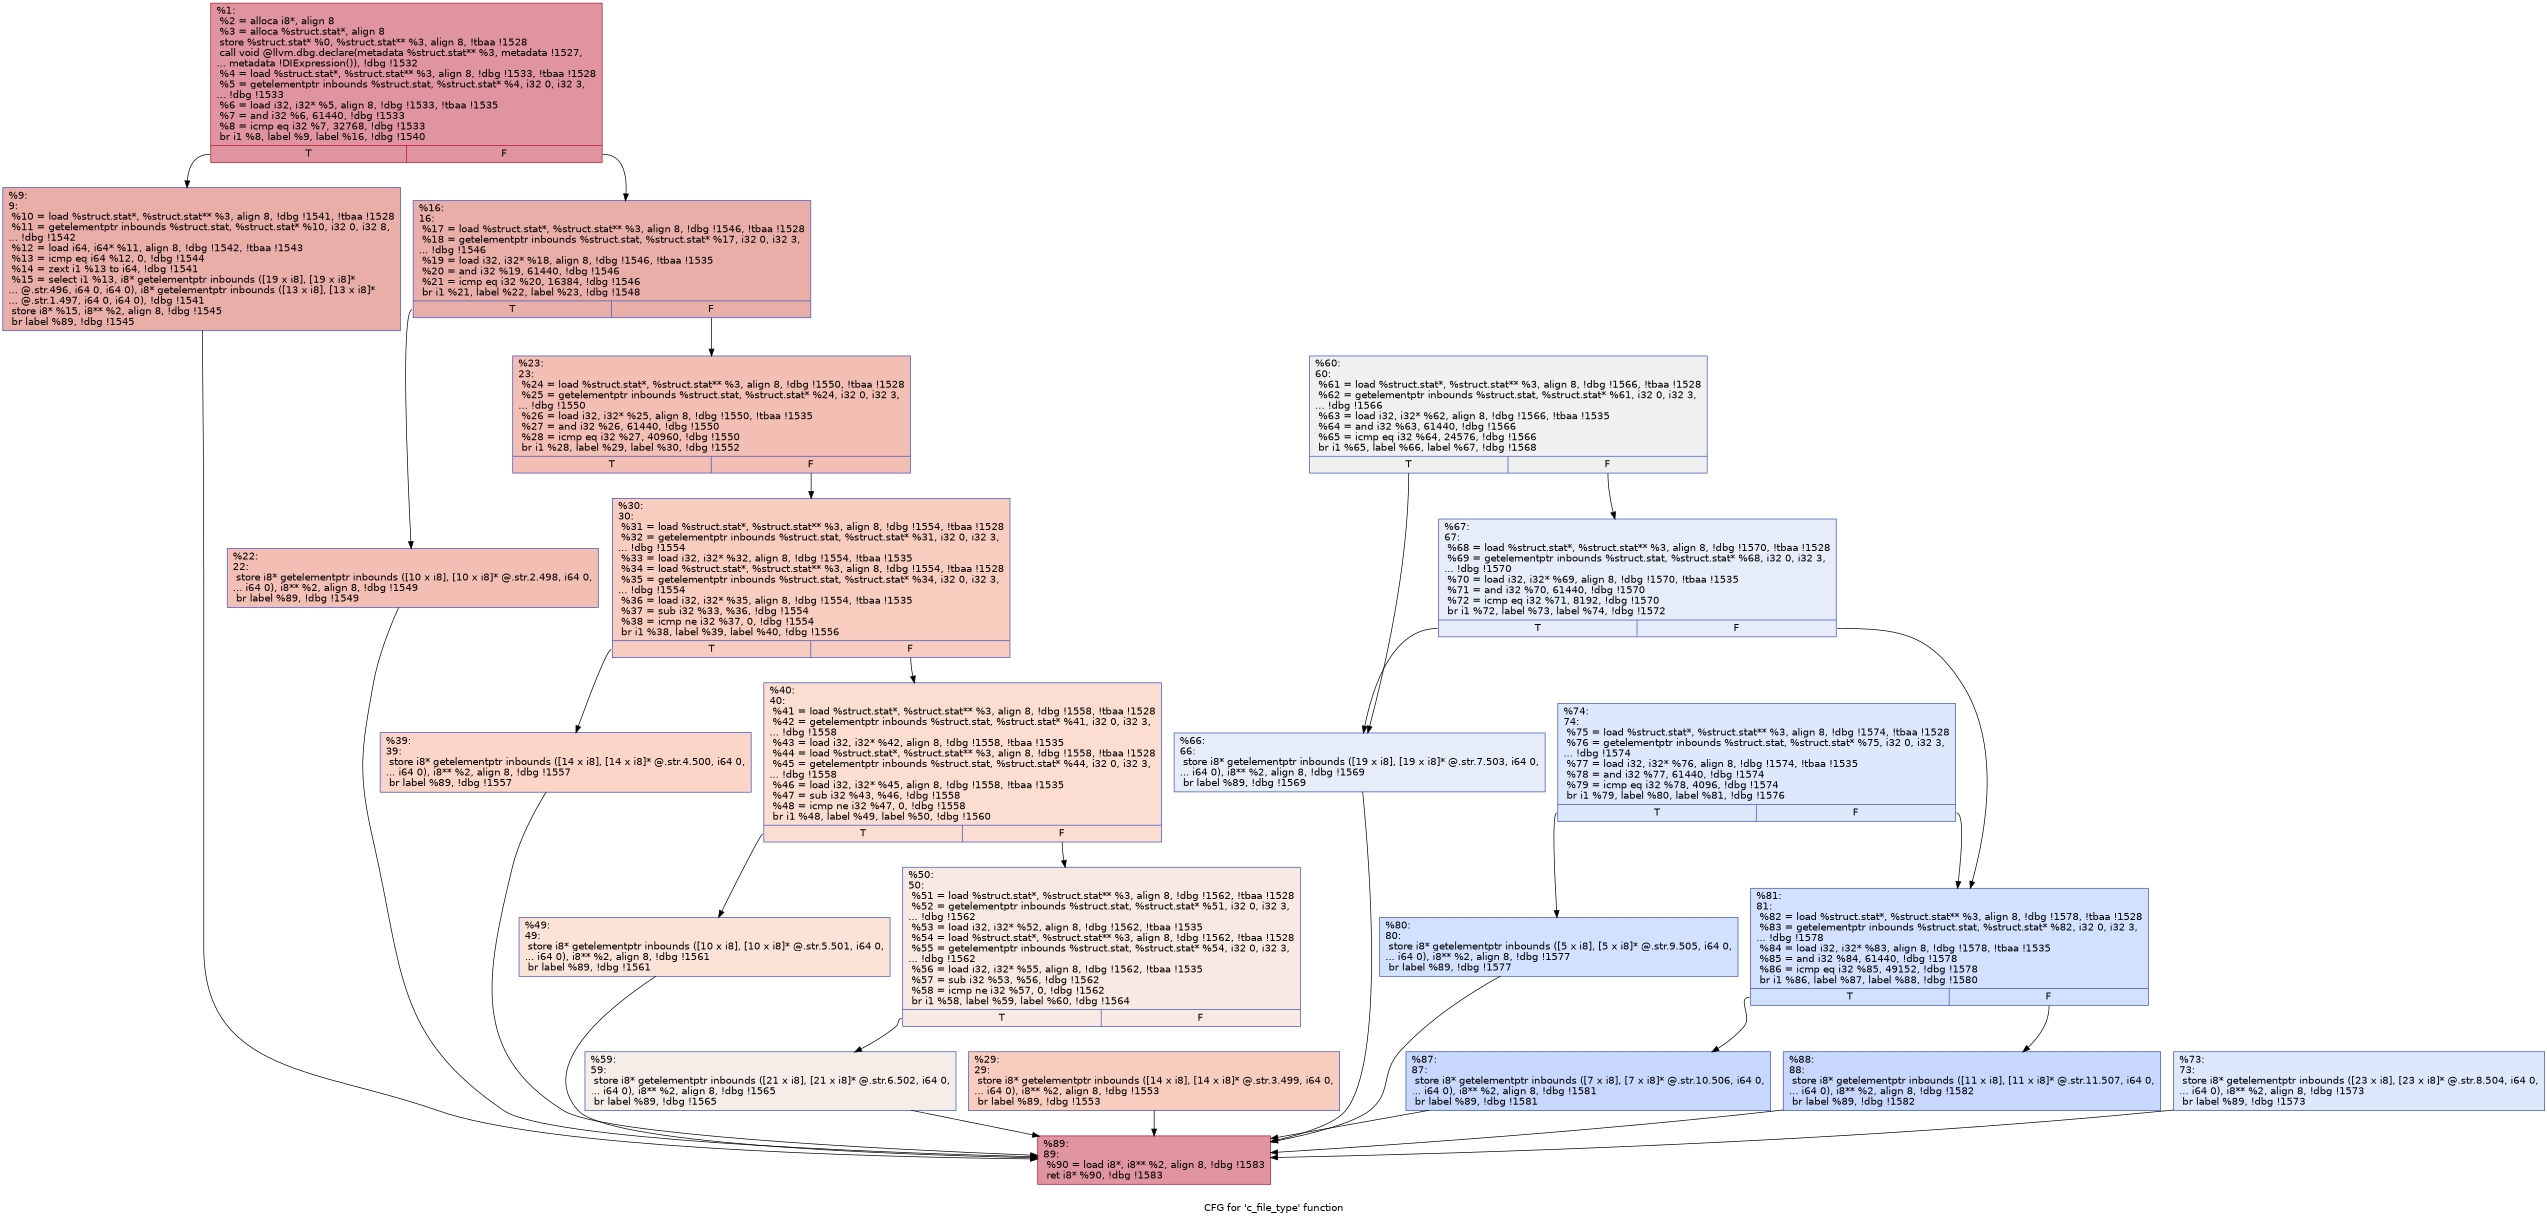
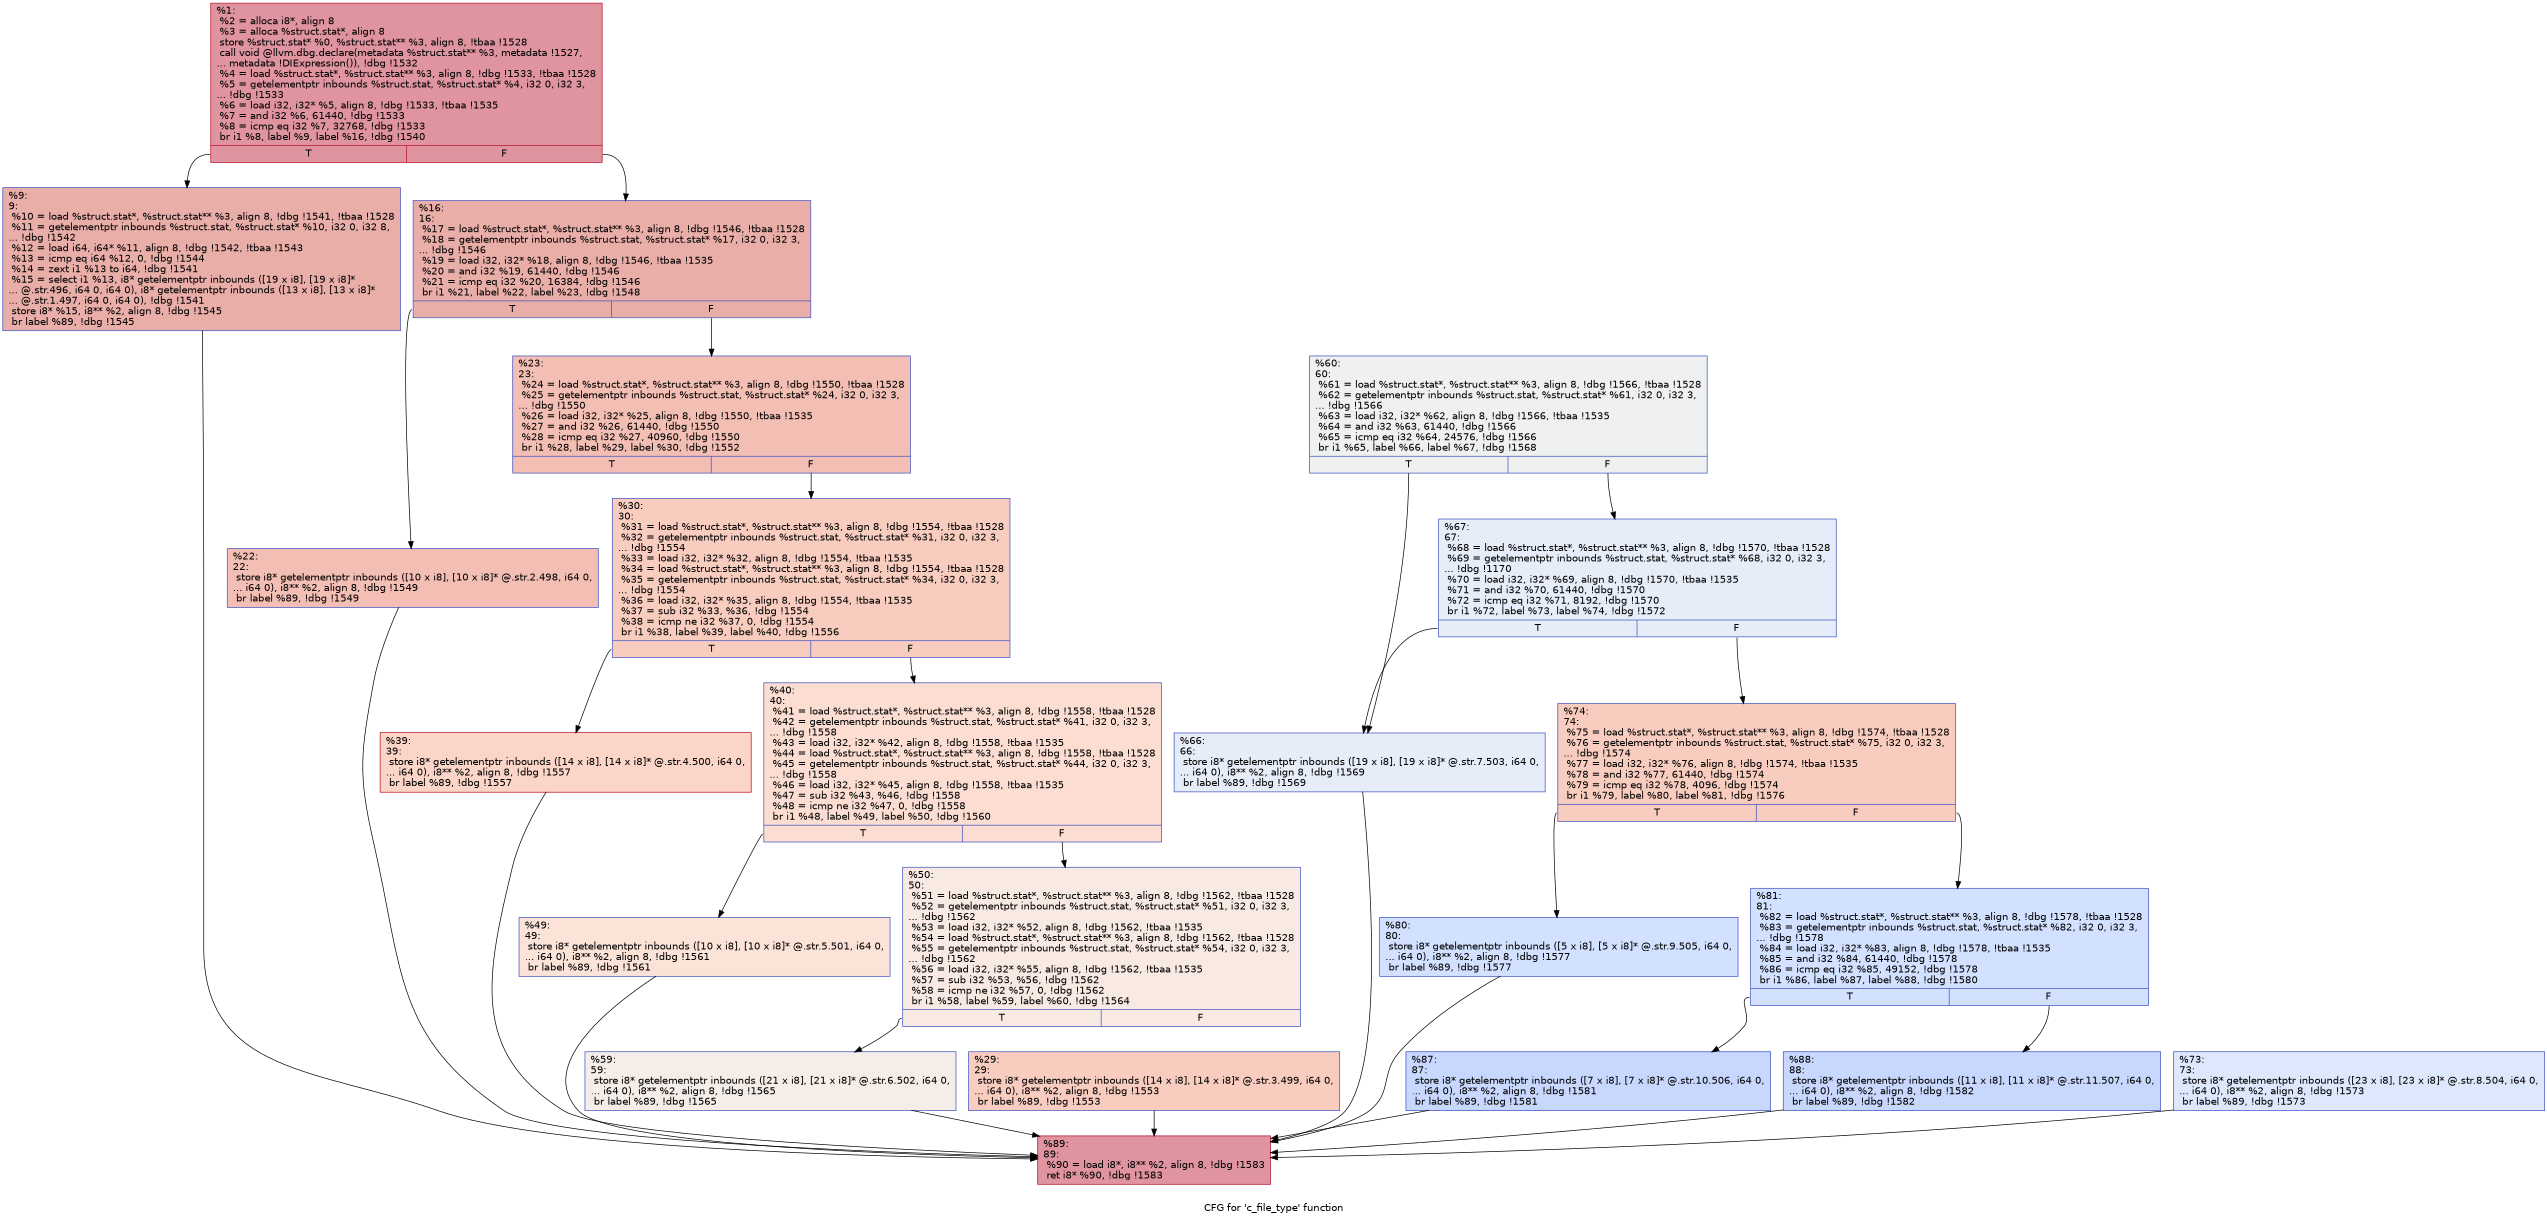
(1478, 569) -> (1478, 569)
(1975, 710) -> (1739, 667)
(566, 762) -> (566, 762)
(1757, 762) -> (1757, 762)
